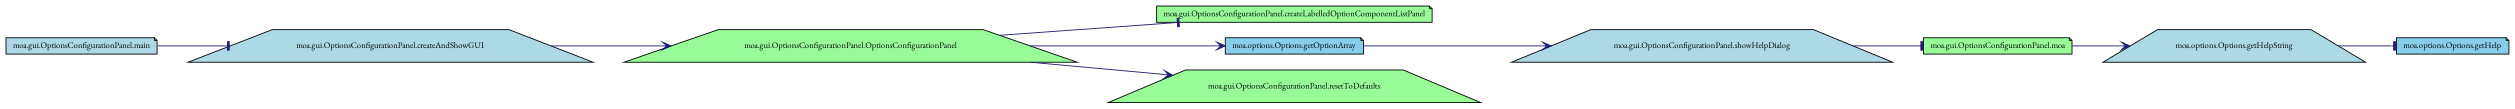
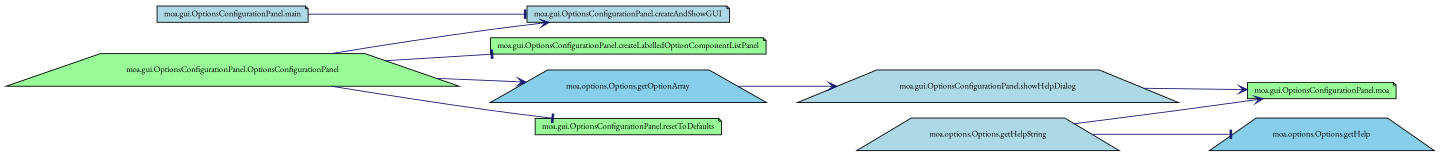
(391, 46) -> (628, 14)
(607, 46) -> (436, 37)
(1294, 46) -> (628, 86)
(1886, 46) -> (1191, 89)
(2097, 46) -> (1164, 112)
(2453, 46) -> (1322, 134)
(1097, 68) -> (441, 103)
(1294, 86) -> (628, 127)
